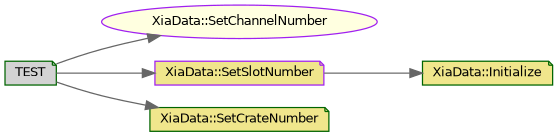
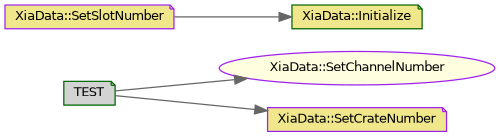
(99, 73) -> none
(239, 119) -> (357, 120)
